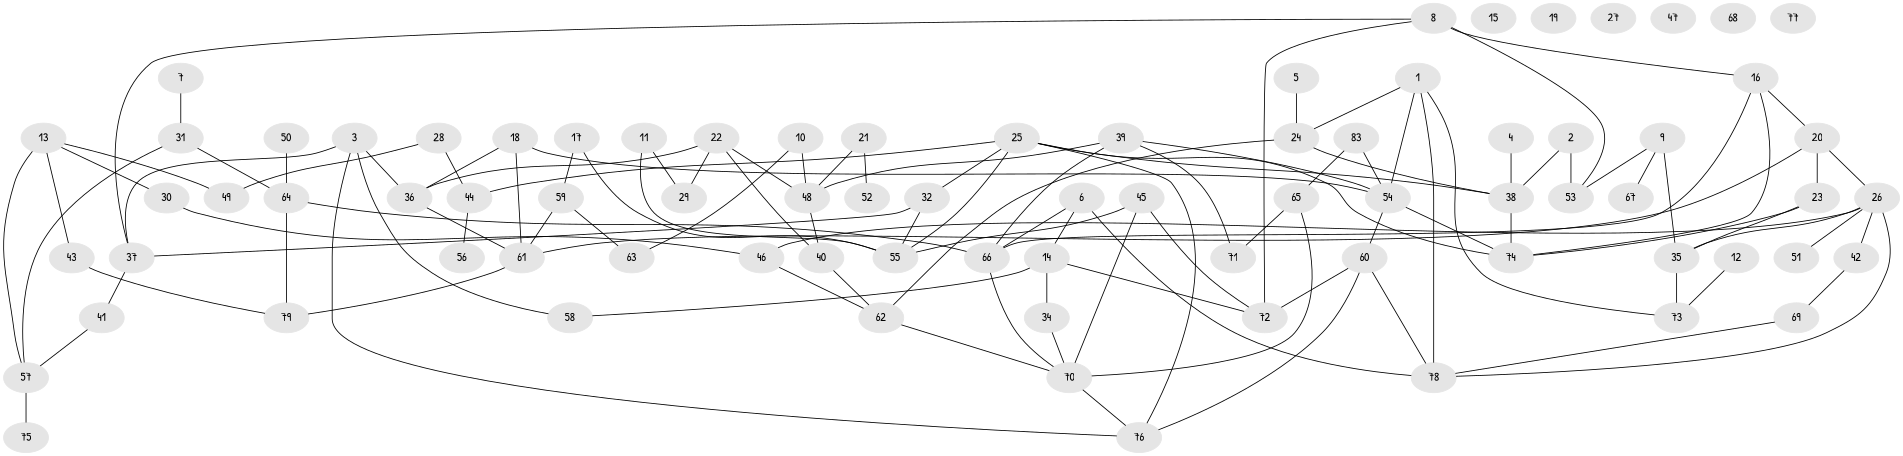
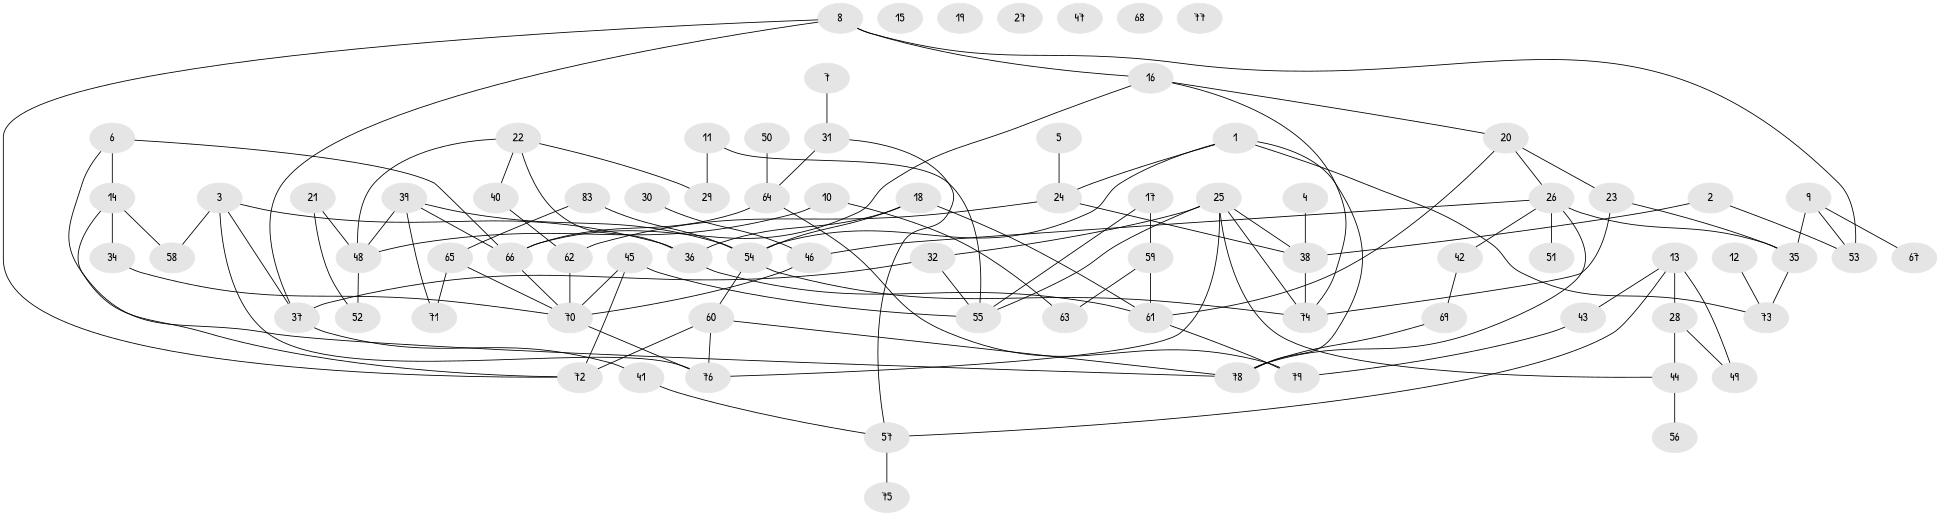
(105, 168) -> (1675, 288)
(814, 228) -> (358, 288)
(821, 288) -> (693, 296)
